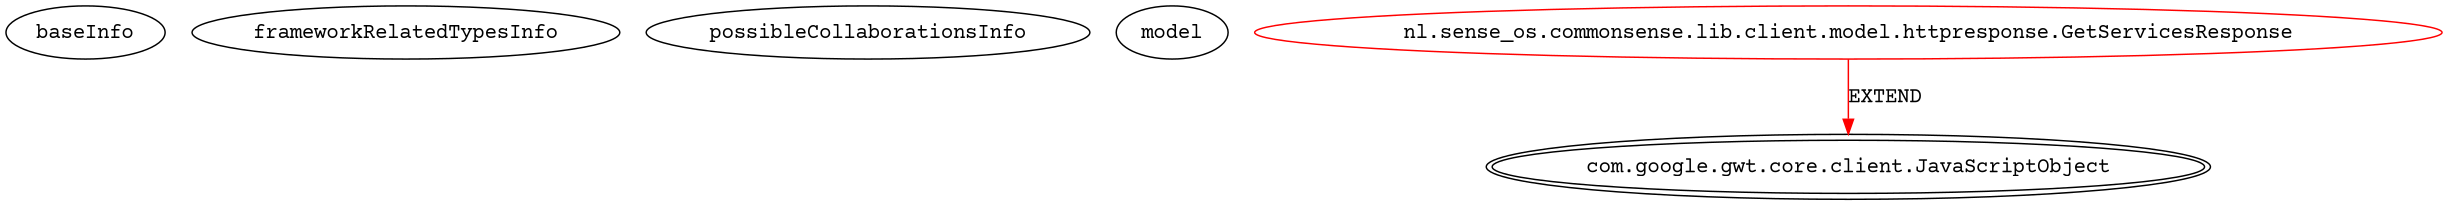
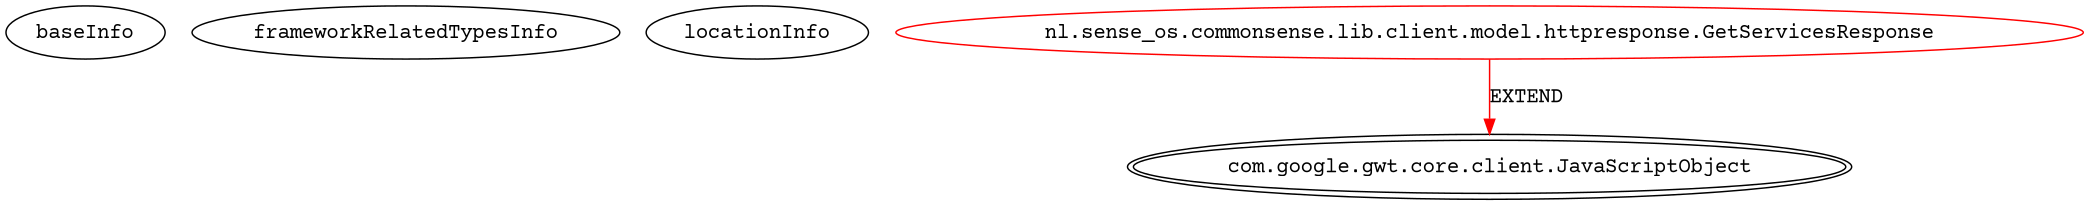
(868, 32) -> none
(1172, 32) -> (757, 32)
